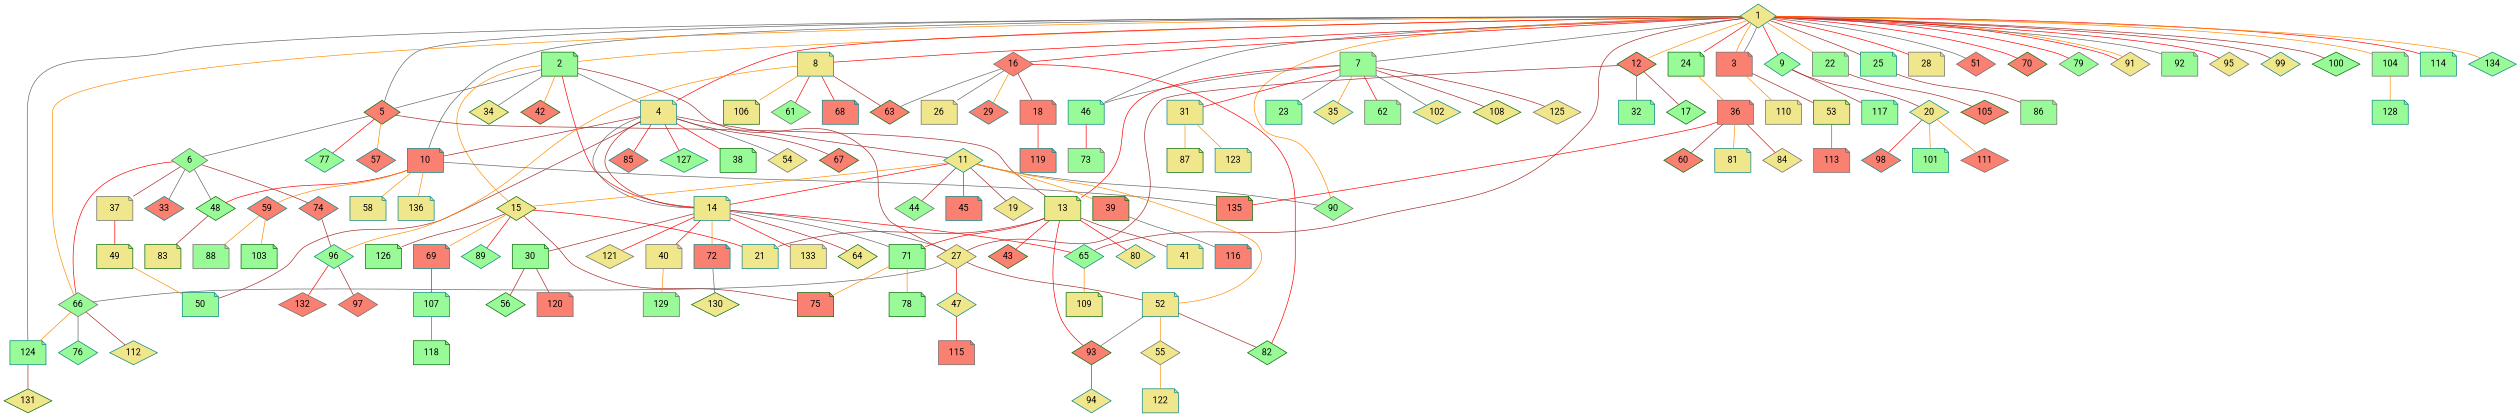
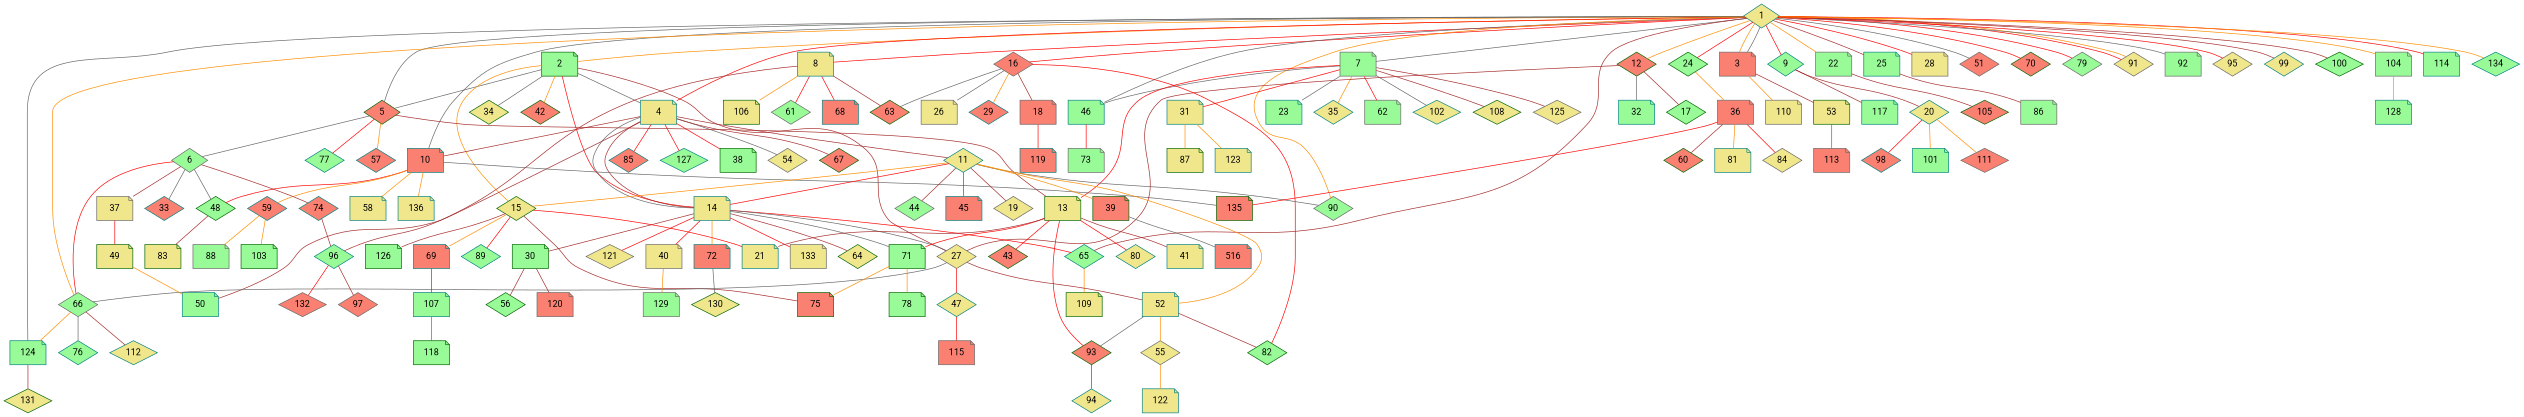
(1686, 64) -> (1688, 64)
(563, 139) -> (563, 139)
(1233, 257) -> (1233, 257)
